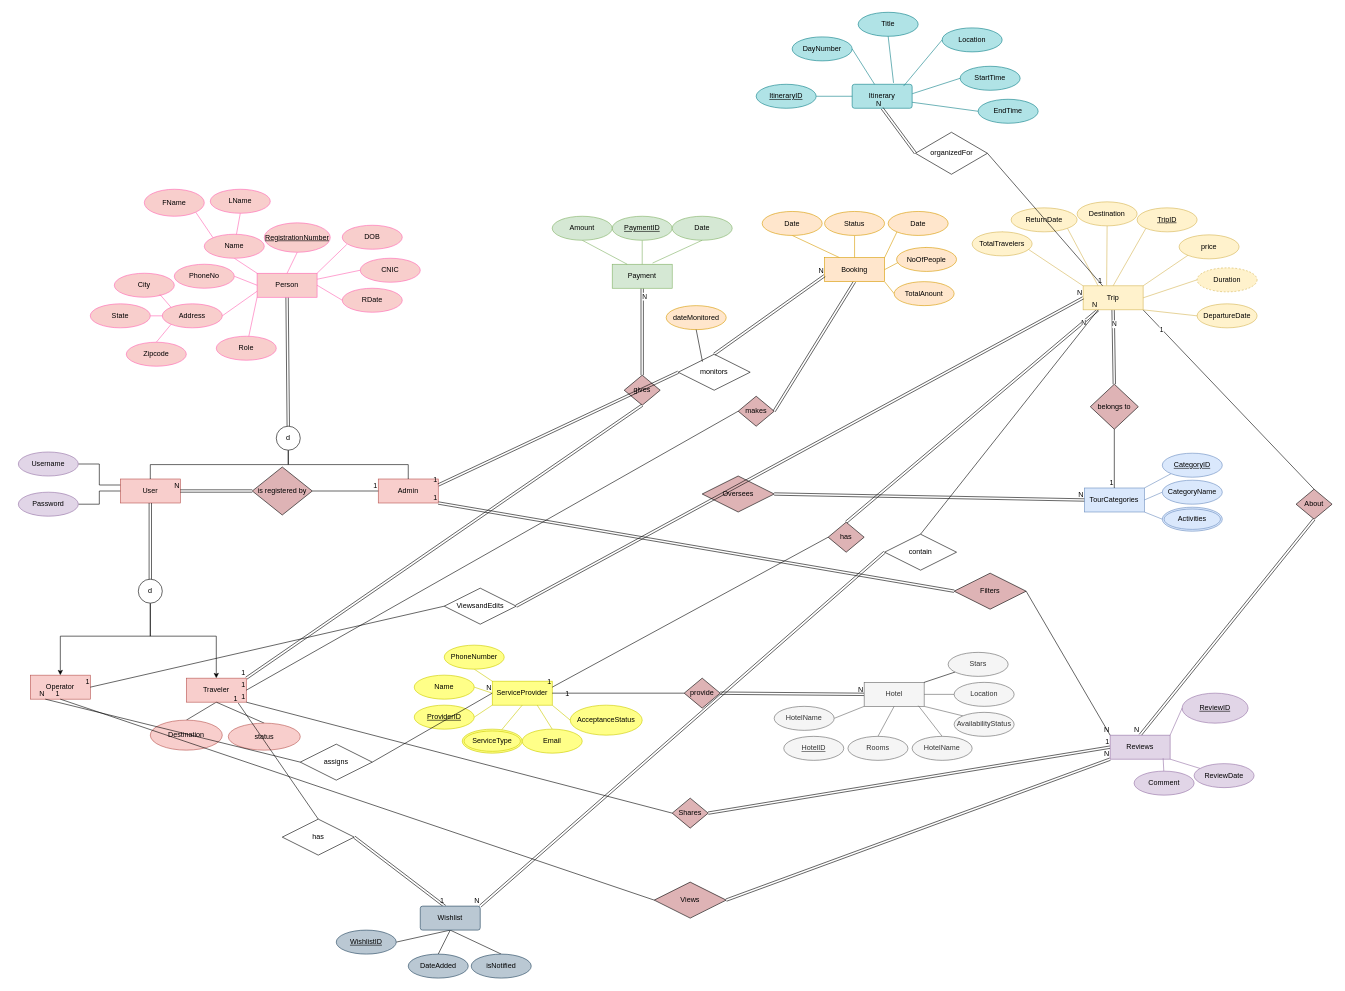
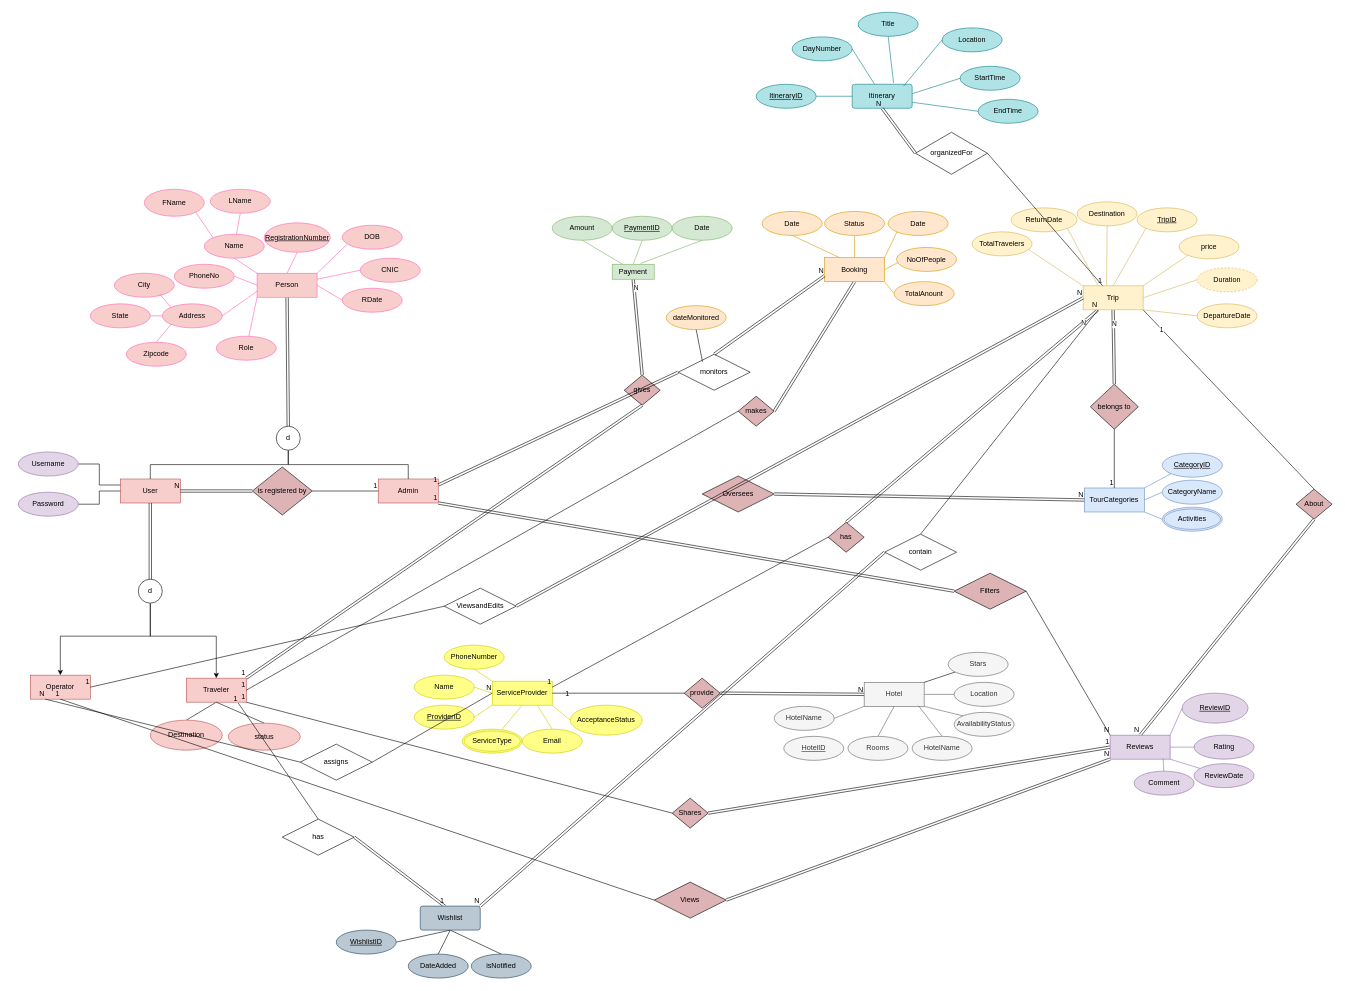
(642, 276) -> (633, 272)
none -> (1182, 747)
none -> (1224, 747)
